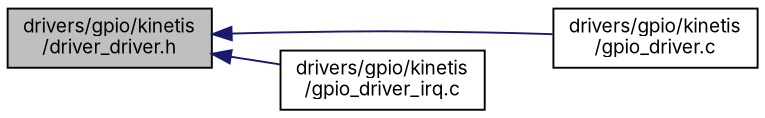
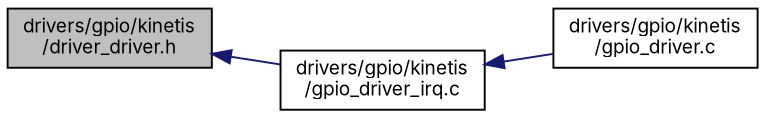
(392, 31) -> (529, 58)
